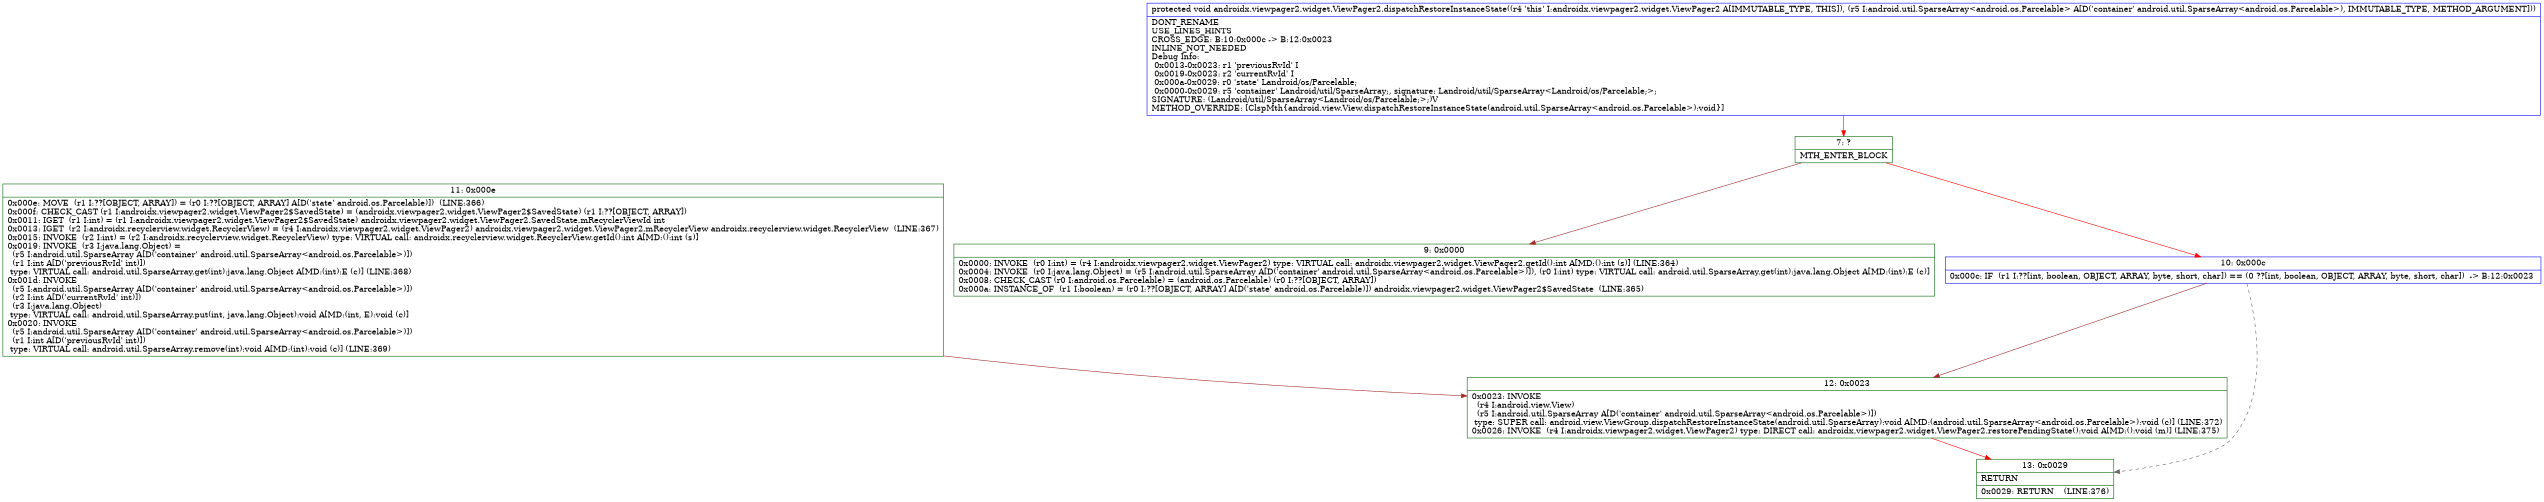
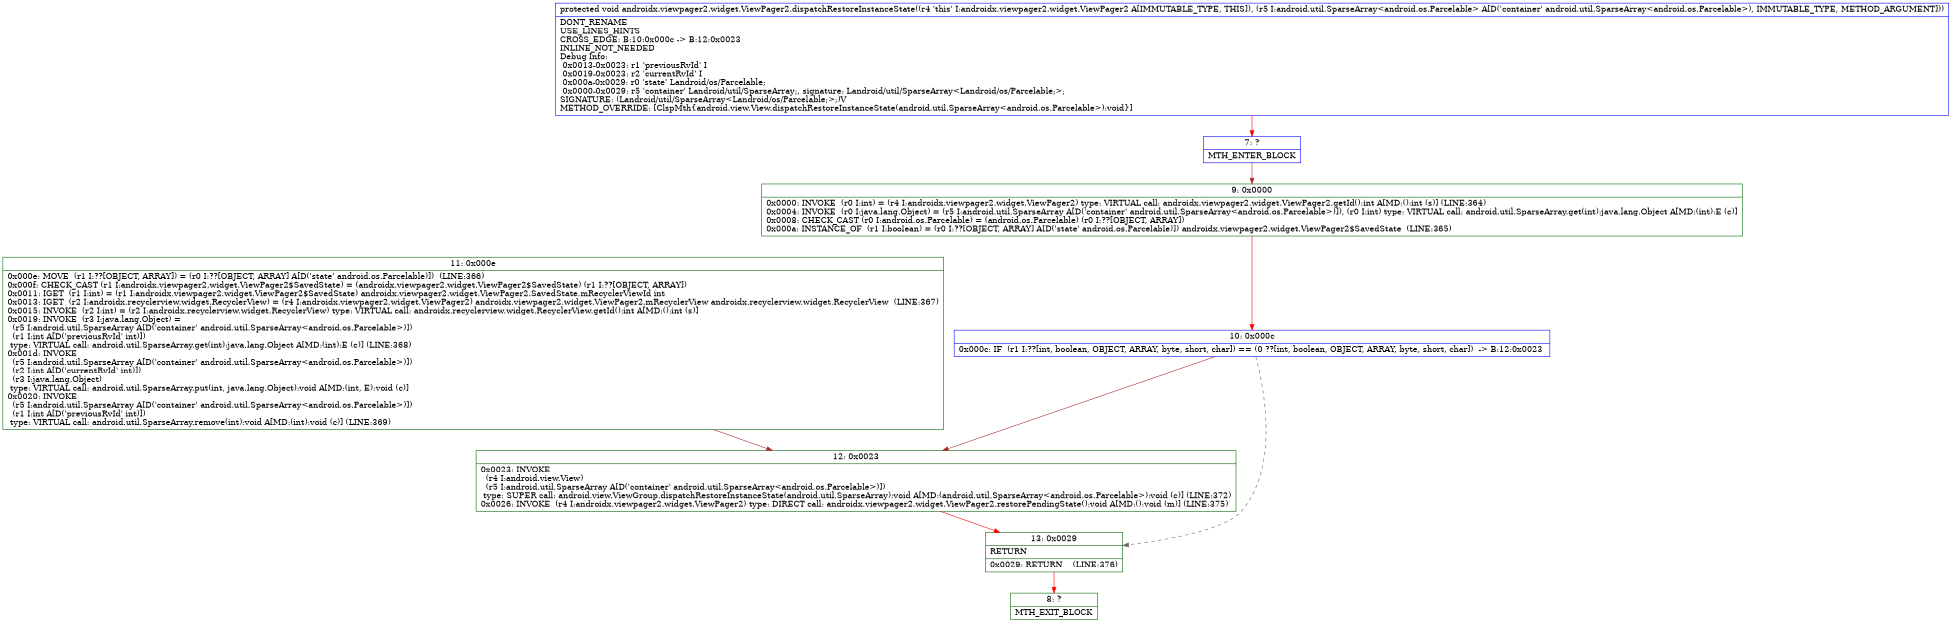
(1844, 150) -> (1252, 150)
(2041, 209) -> (1252, 280)
none -> (1054, 606)
